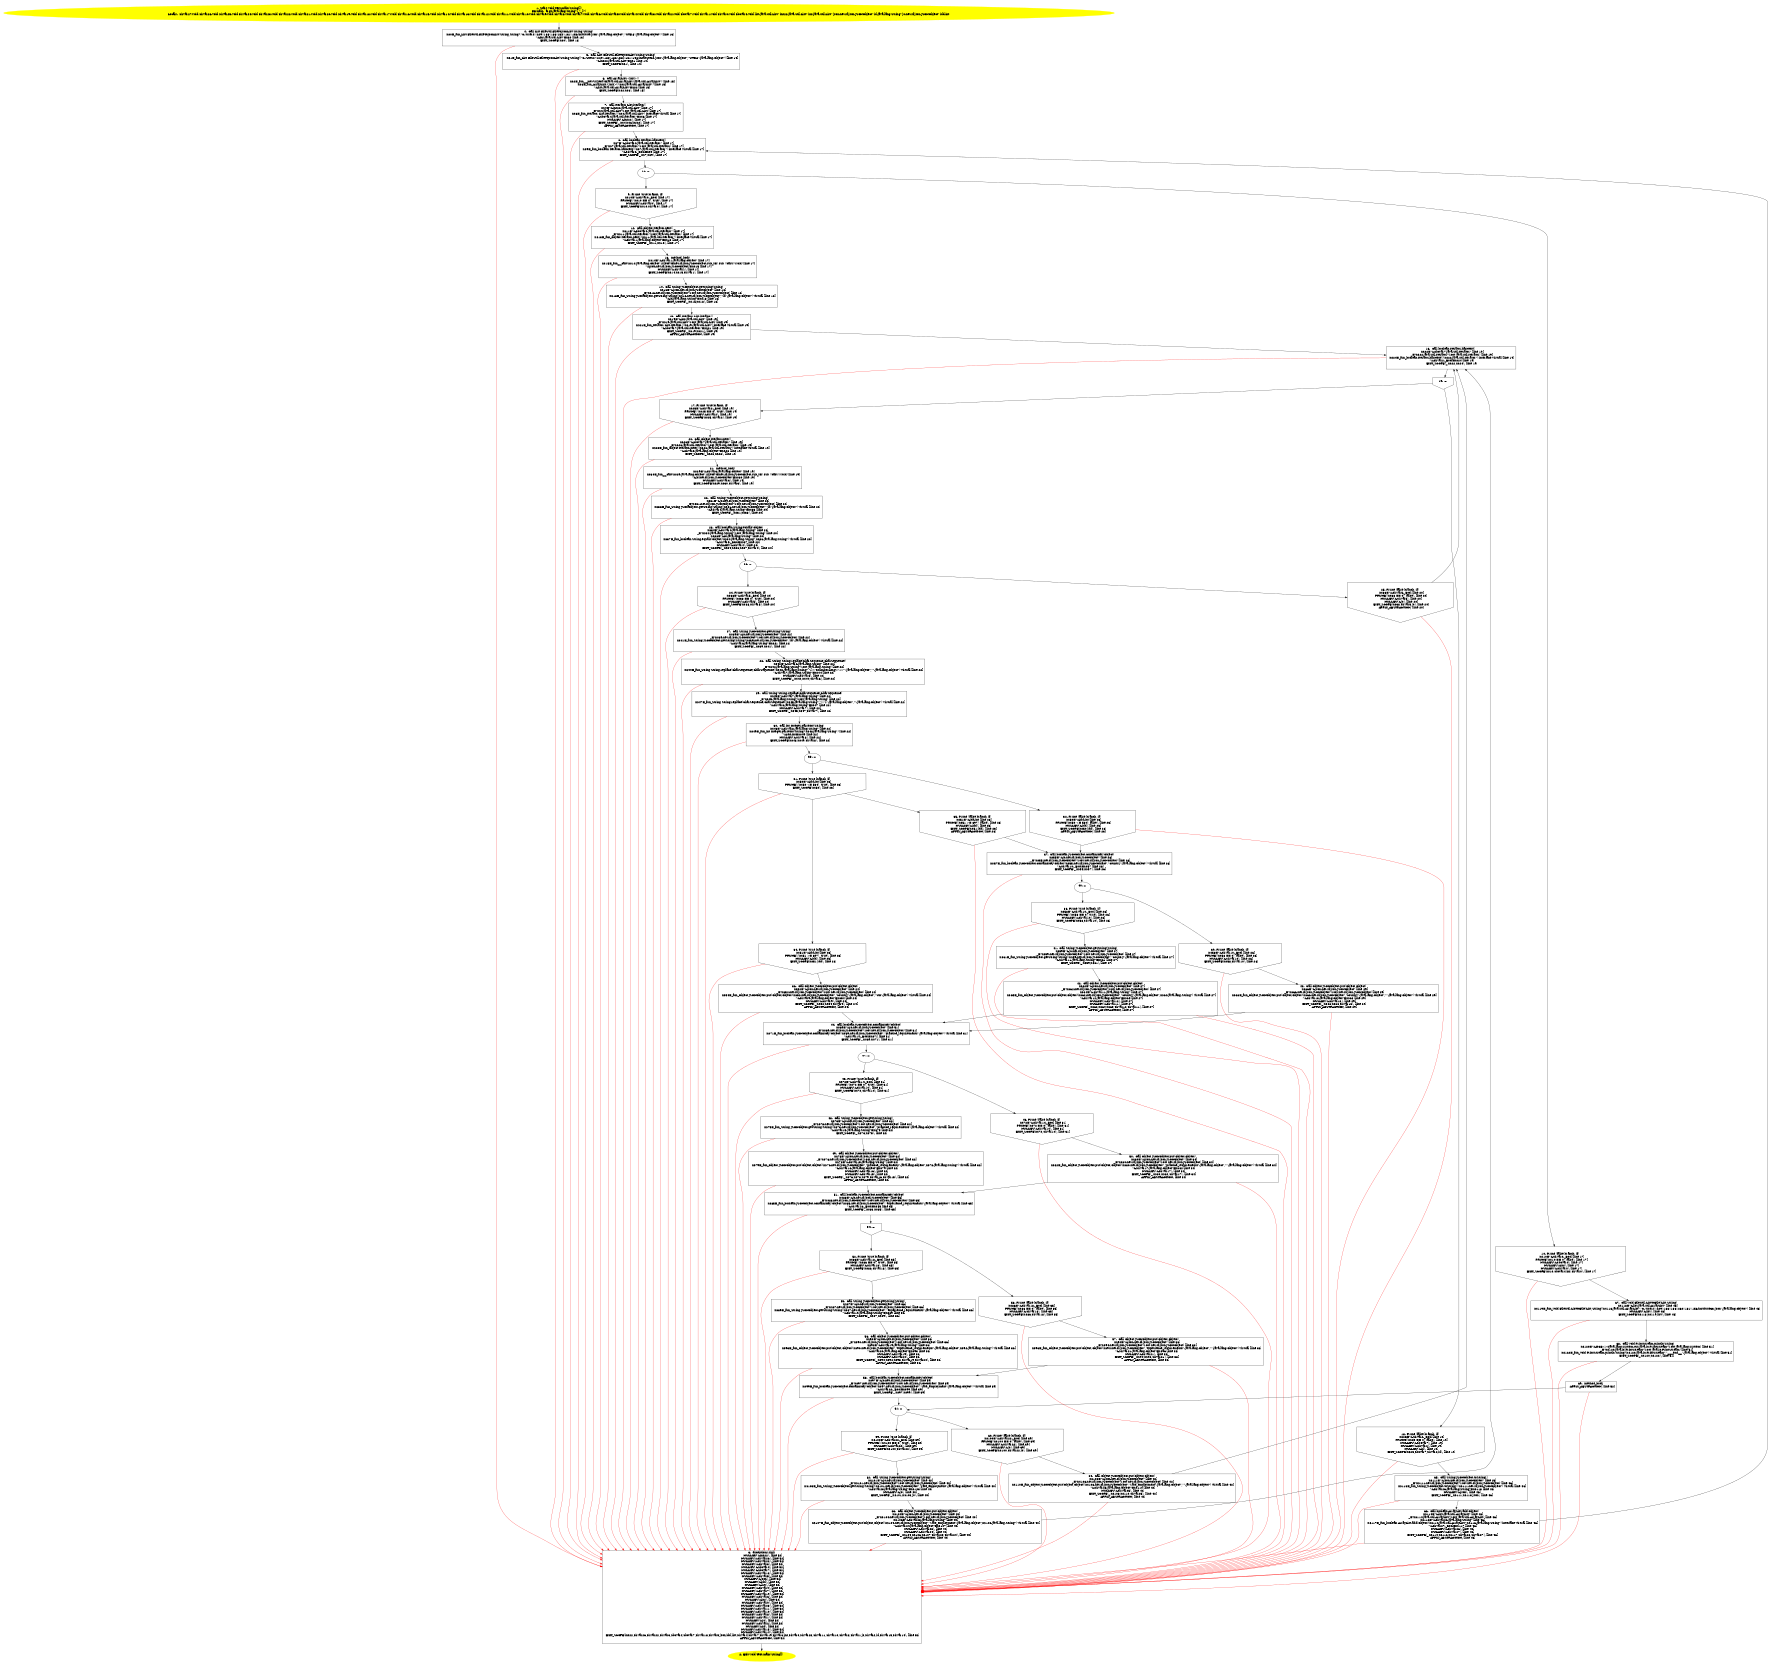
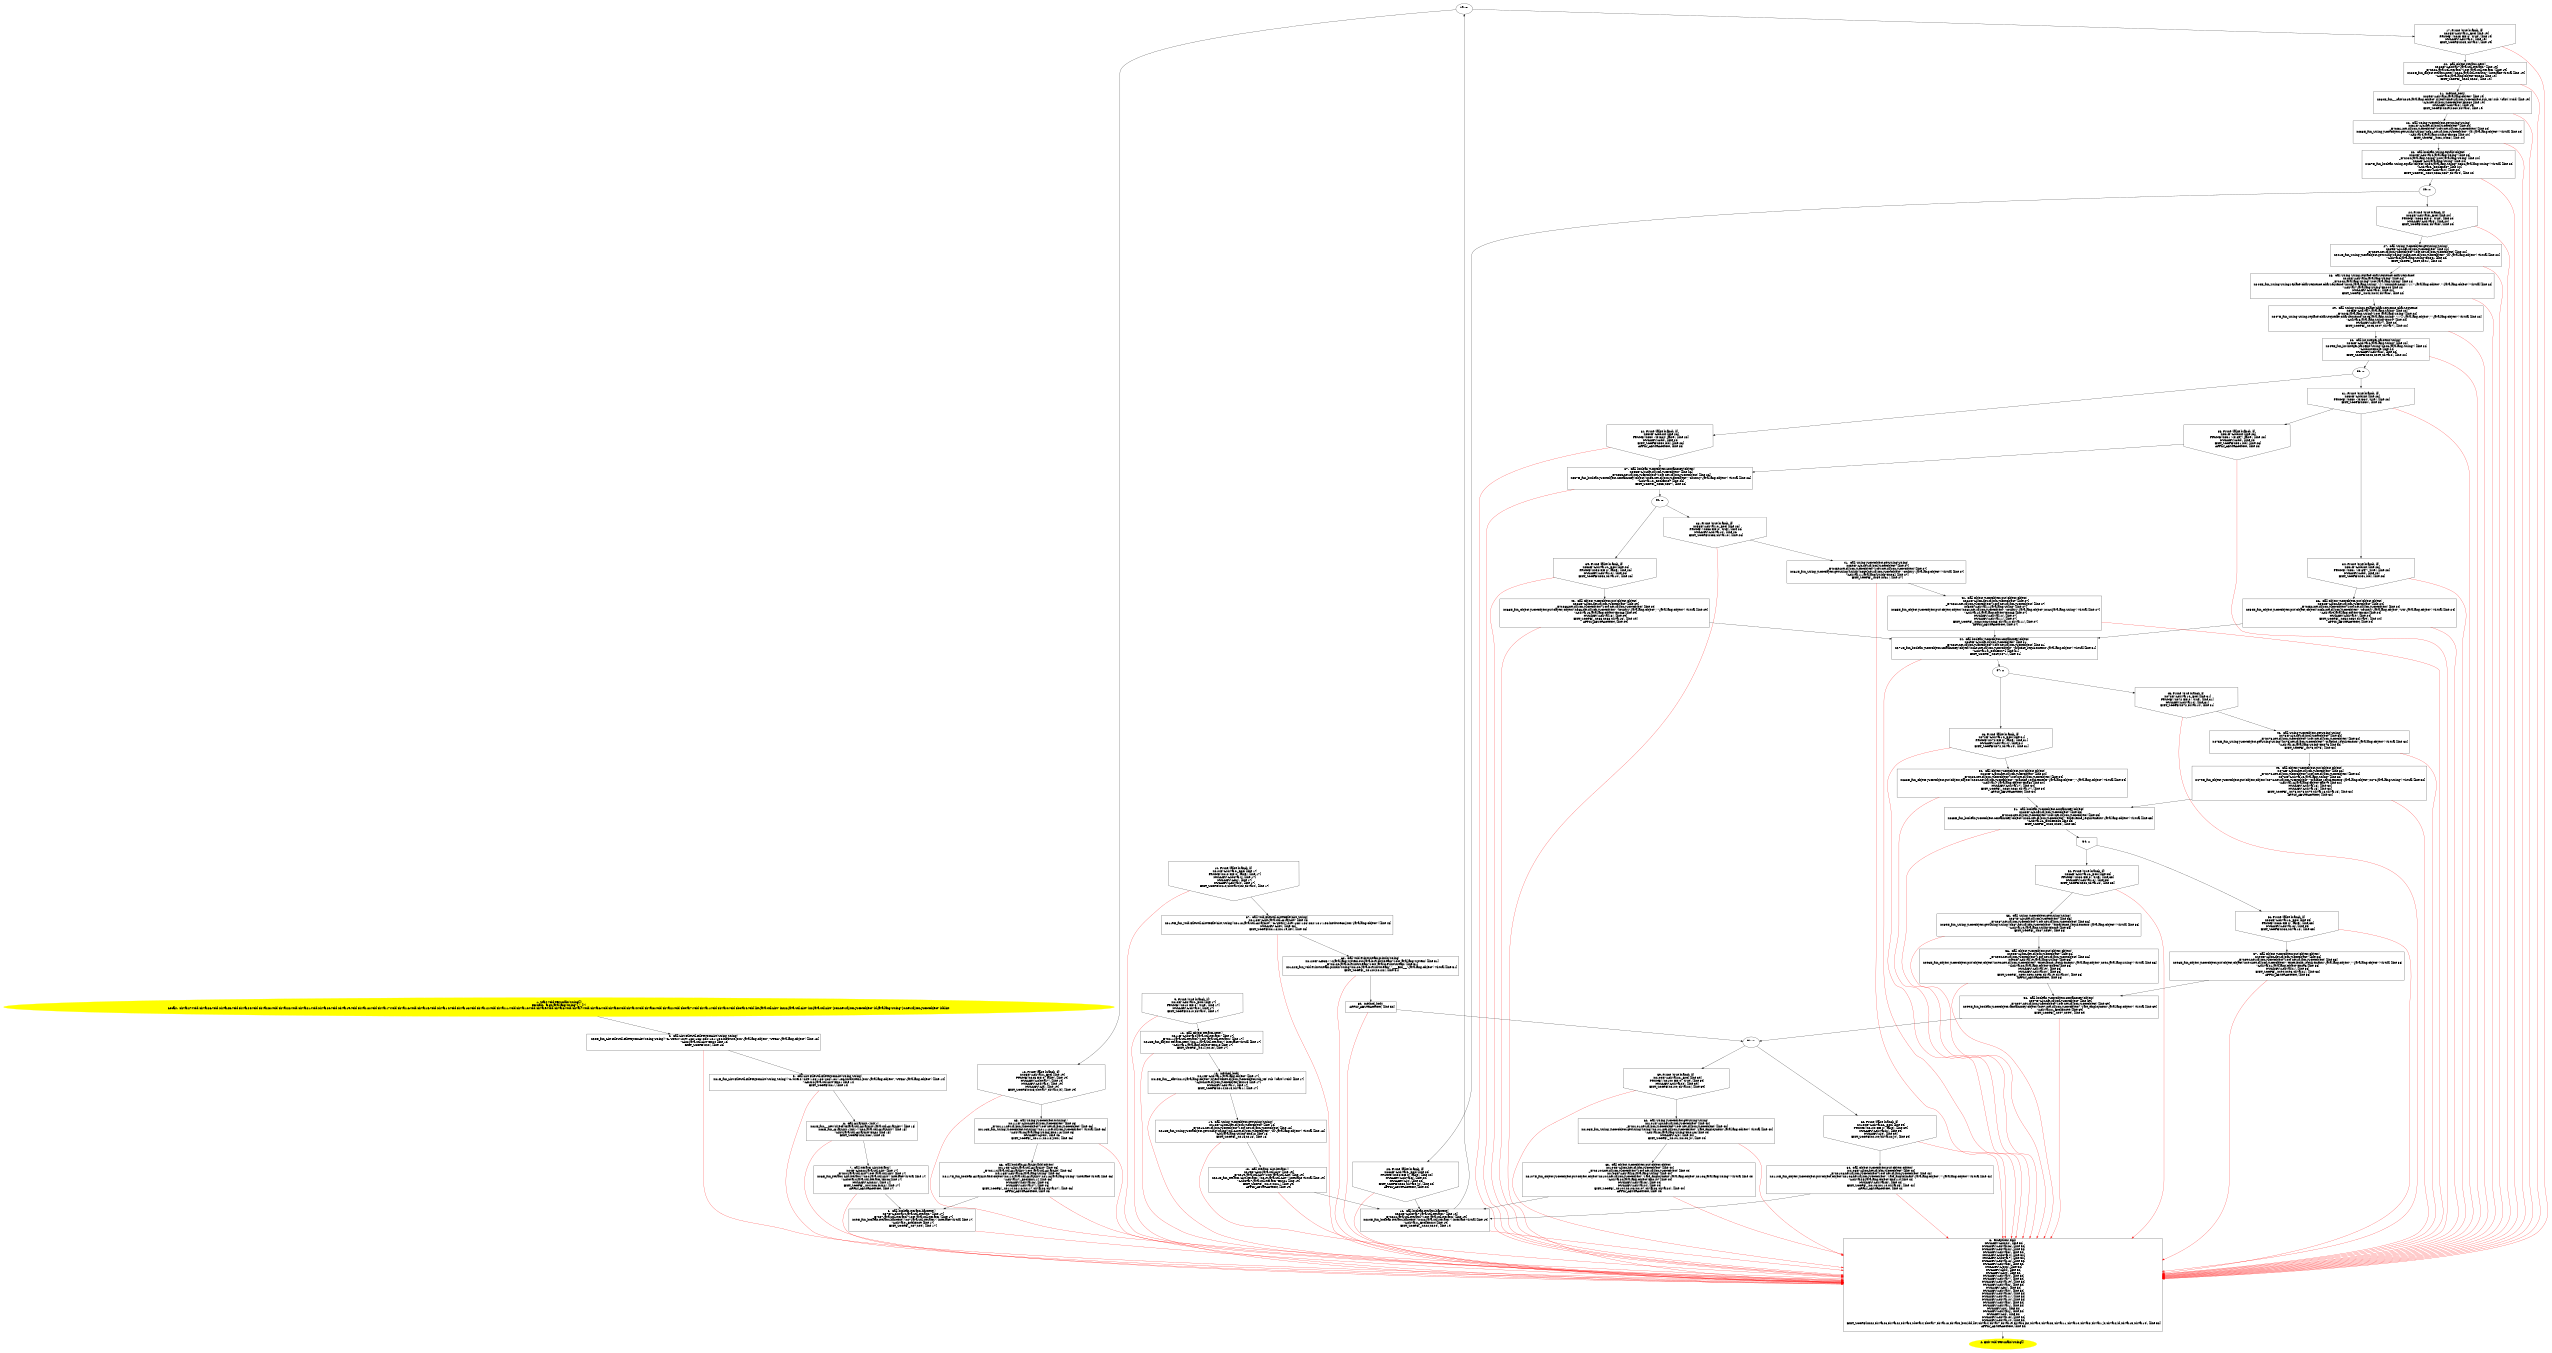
(646, 173) -> none
(1443, 383) -> (1464, 9)
